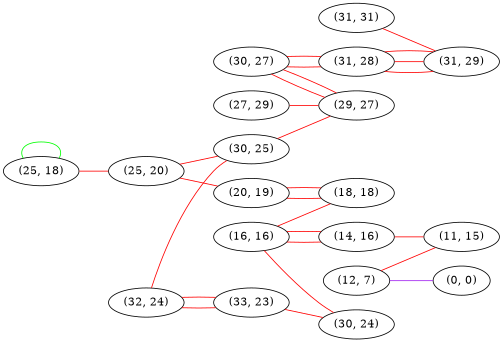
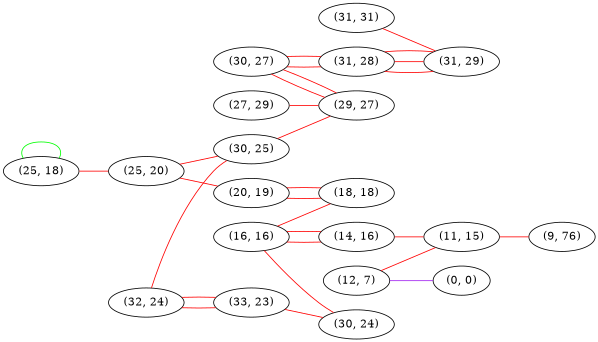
none -> (562, 237)
